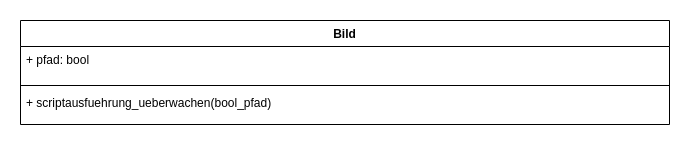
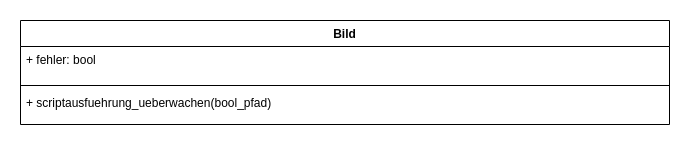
(60, 60) -> (65, 60)
